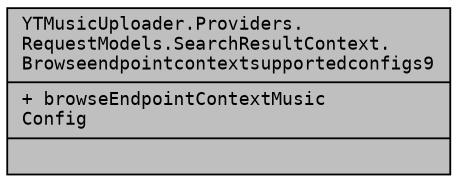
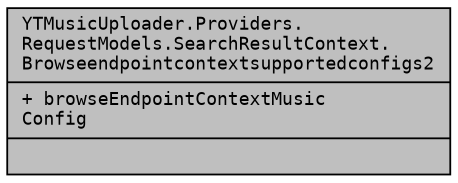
(229, 64) -> (229, 64)
